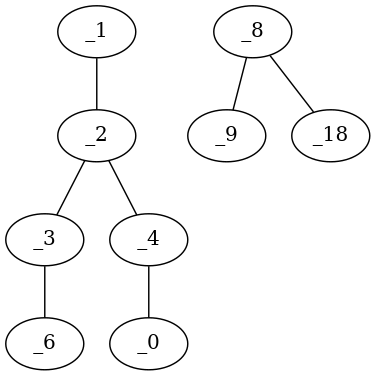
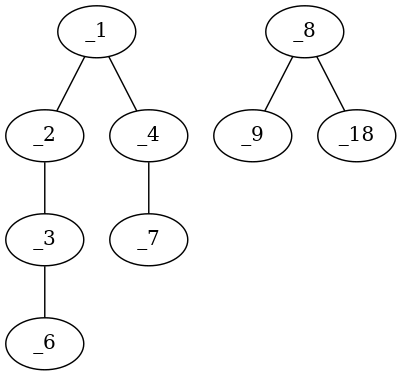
(123, 188) -> (123, 84)
(149, 344) -> (149, 240)
